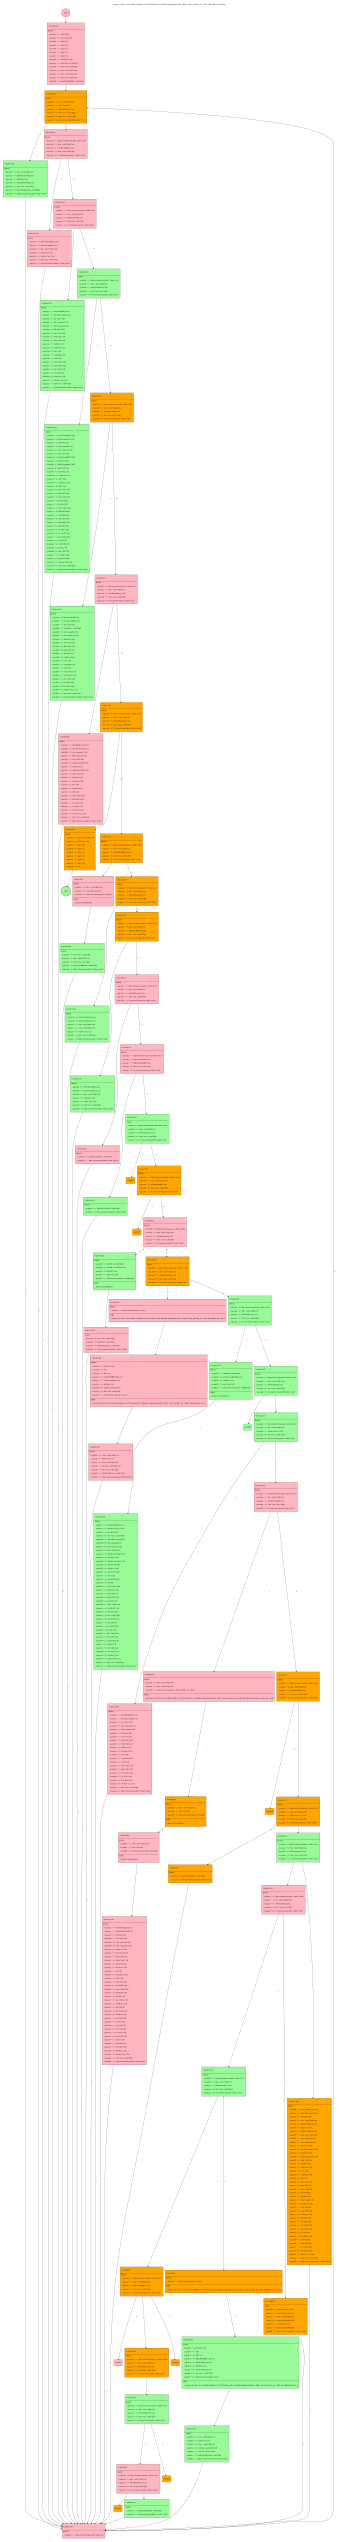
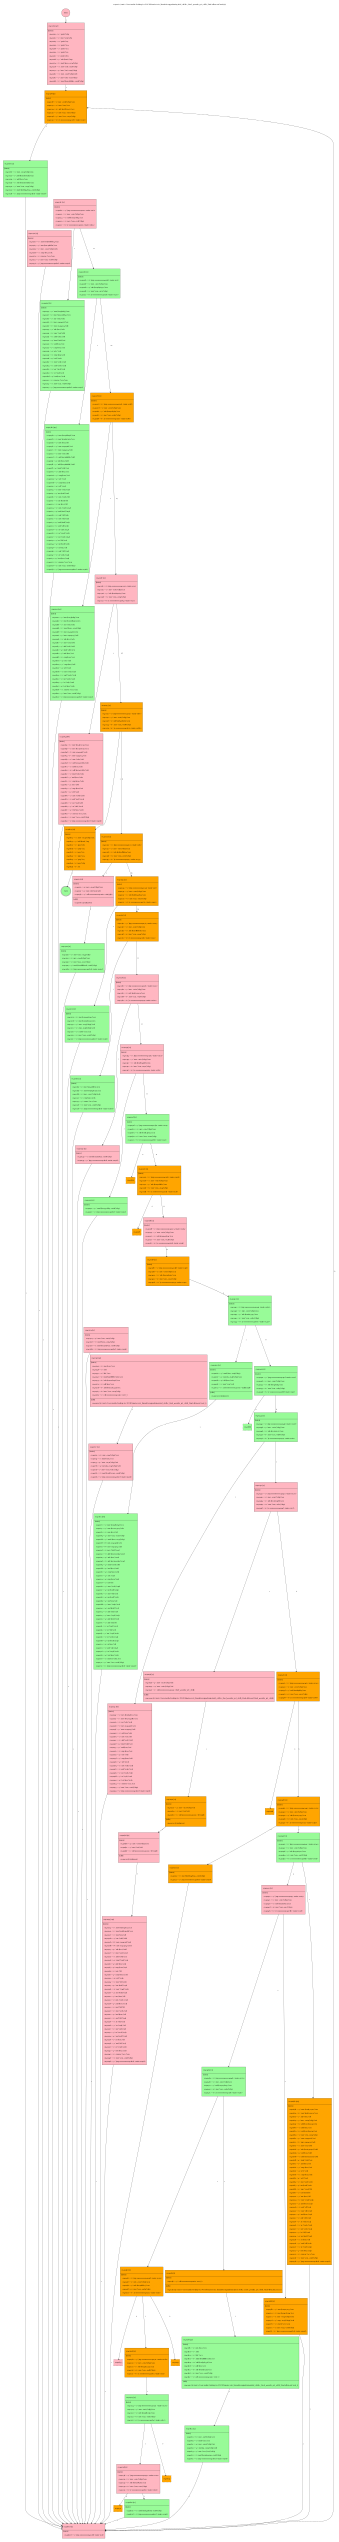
(66, 144) -> none
(114, 1271) -> none
(168, 1311) -> none
